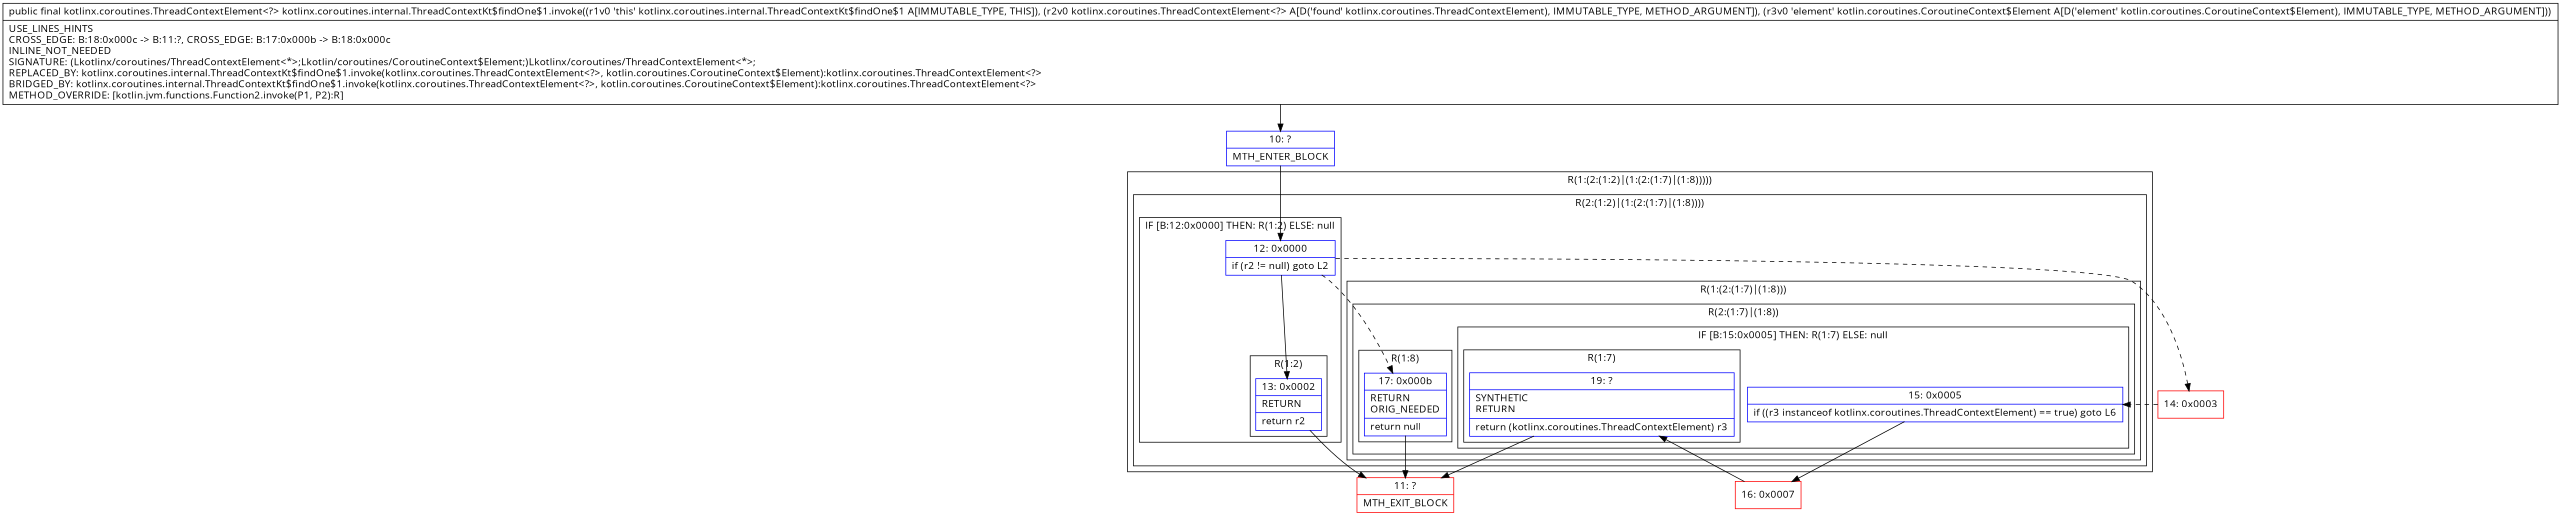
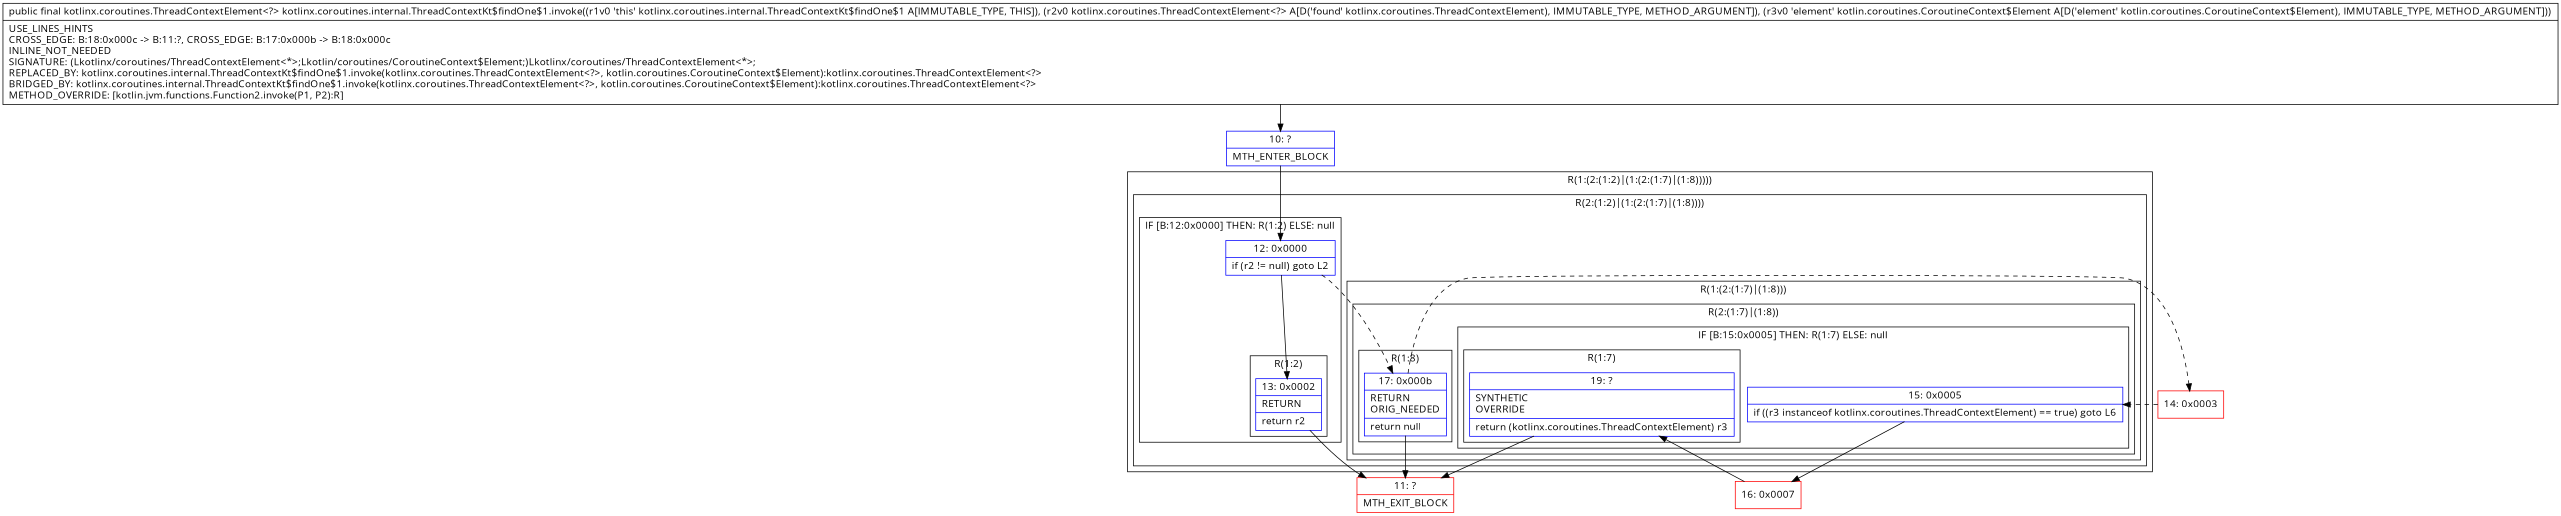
(1794, 262) -> (1802, 275)
(1496, 409) -> (1500, 409)
